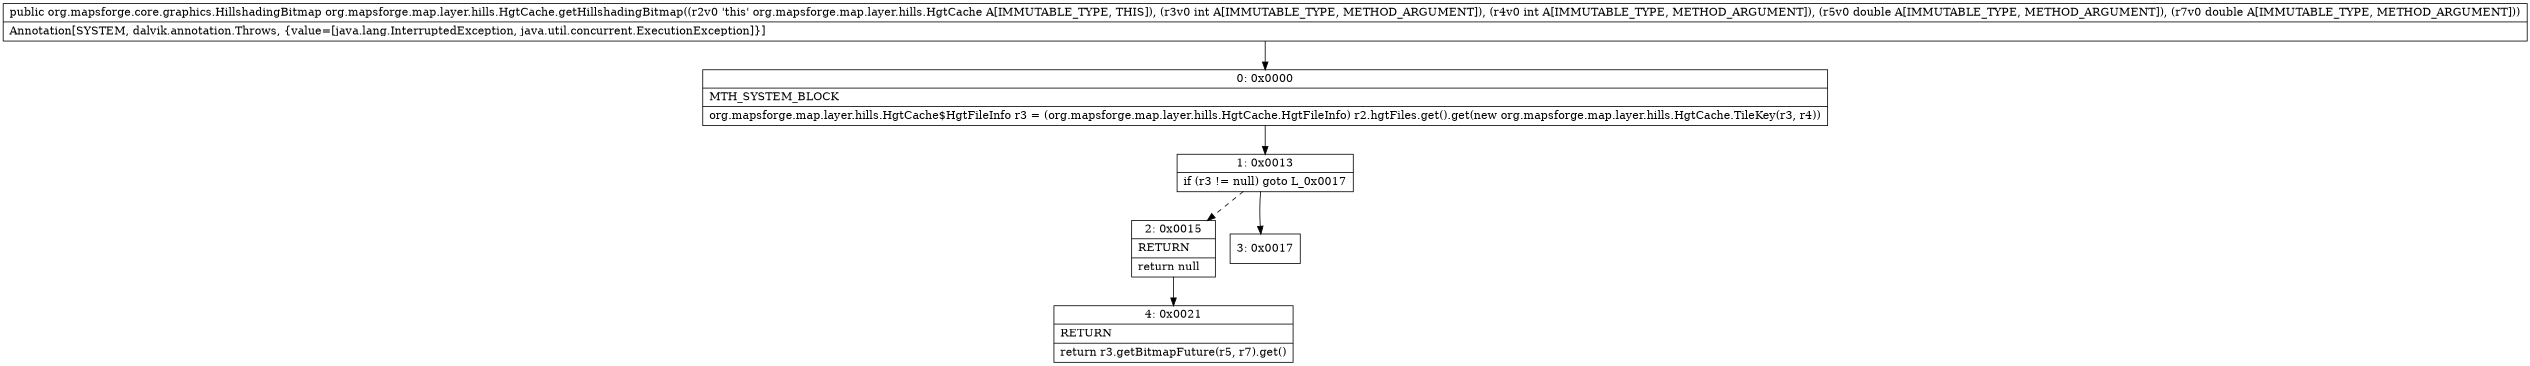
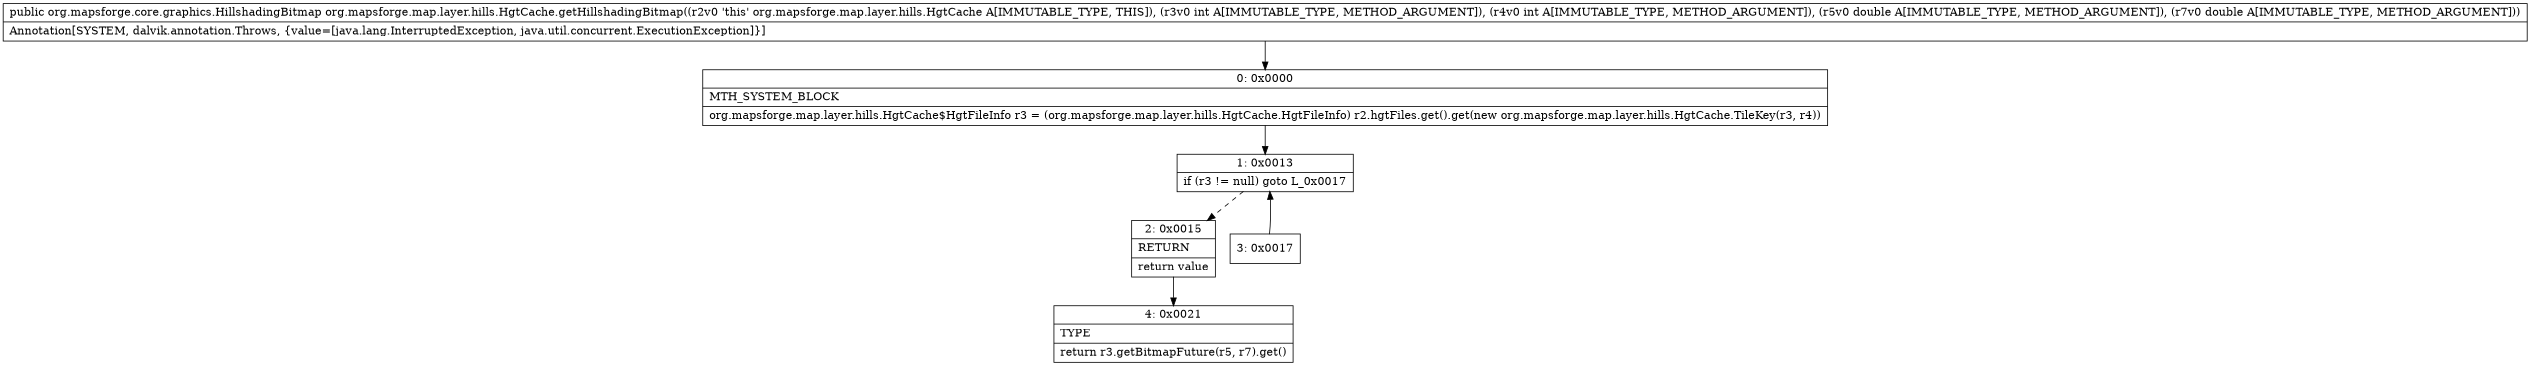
(1260, 209) -> (1271, 217)
(1169, 267) -> (1174, 267)
(1086, 333) -> (1076, 333)
